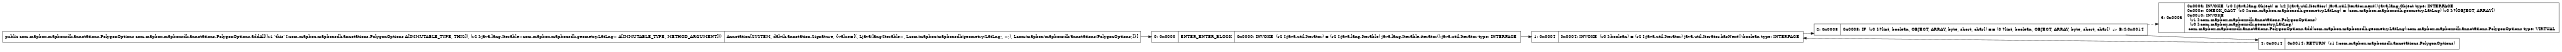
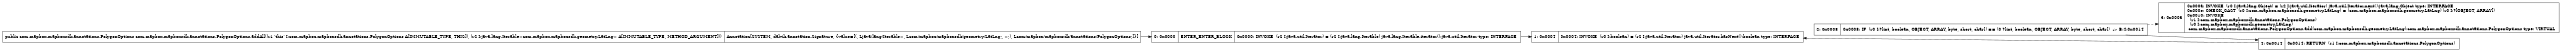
(1807, 34) -> none
